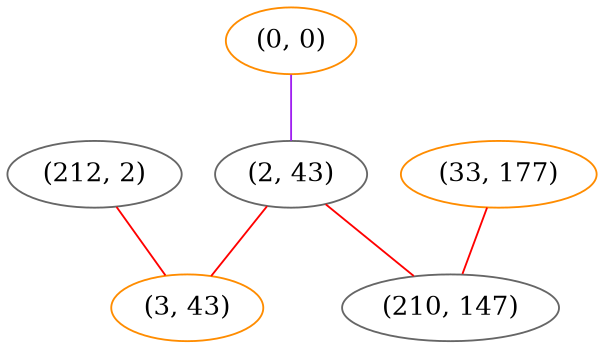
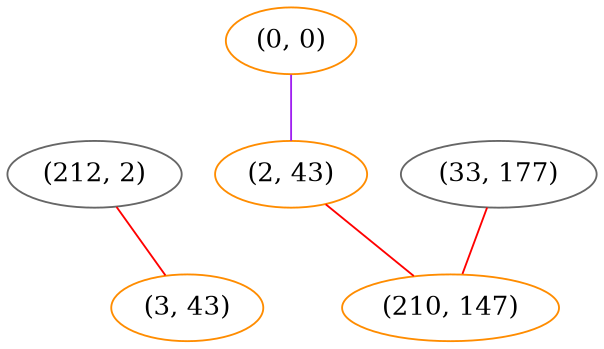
(291, 174) -> (291, 174)
(499, 174) -> (499, 174)
(239, 241) -> none
(451, 308) -> (451, 308)
